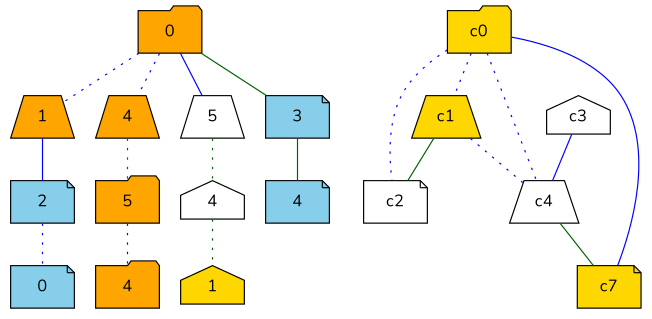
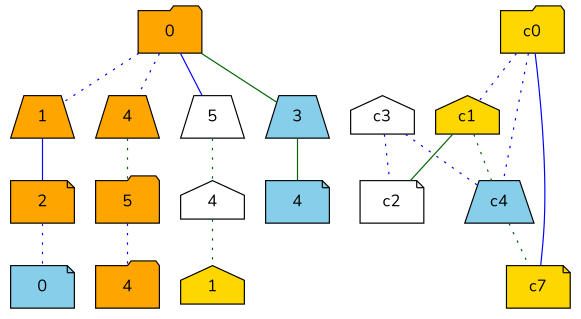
(397, 105) -> (387, 157)
(298, 117) -> (298, 117)
(446, 117) -> (468, 117)
(562, 157) -> (442, 160)
(497, 161) -> (483, 157)
(42, 202) -> (42, 202)
(544, 202) -> (499, 202)
(577, 244) -> (519, 244)
